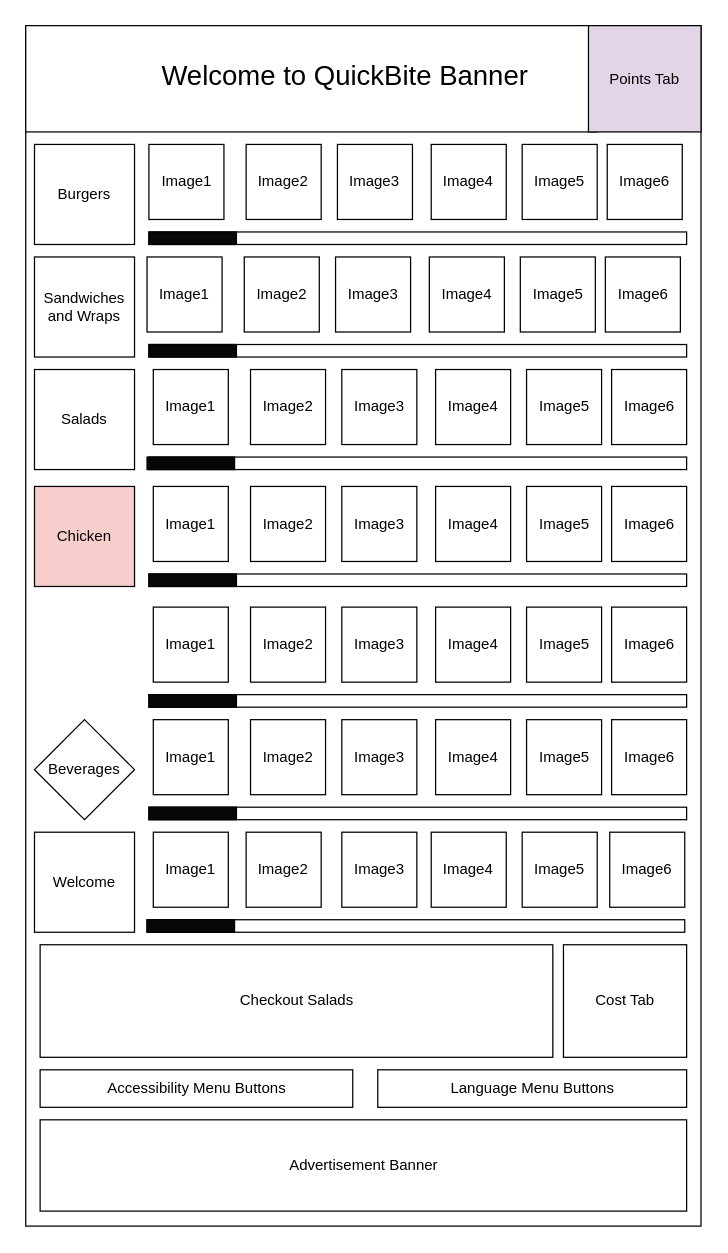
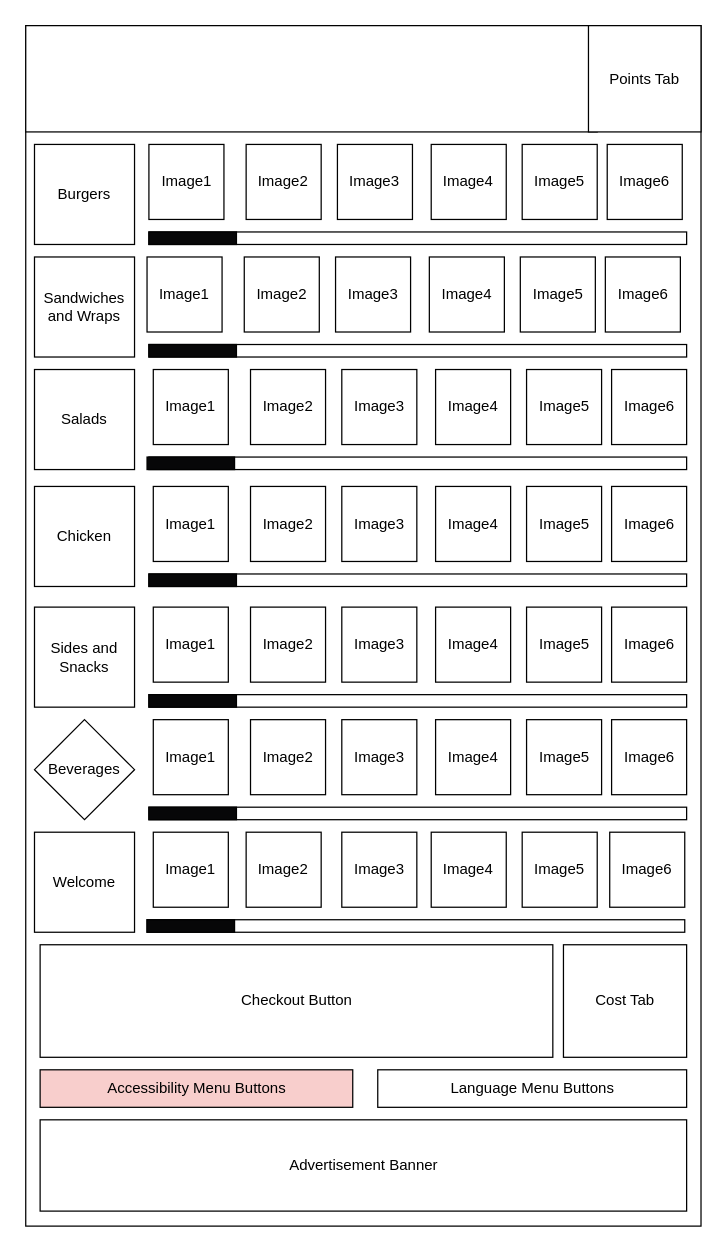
(345, 76) -> none
(644, 79) -> (644, 79)
(84, 536) -> (84, 536)
none -> (84, 657)
(297, 1001) -> (297, 1001)
(196, 1088) -> (196, 1088)
